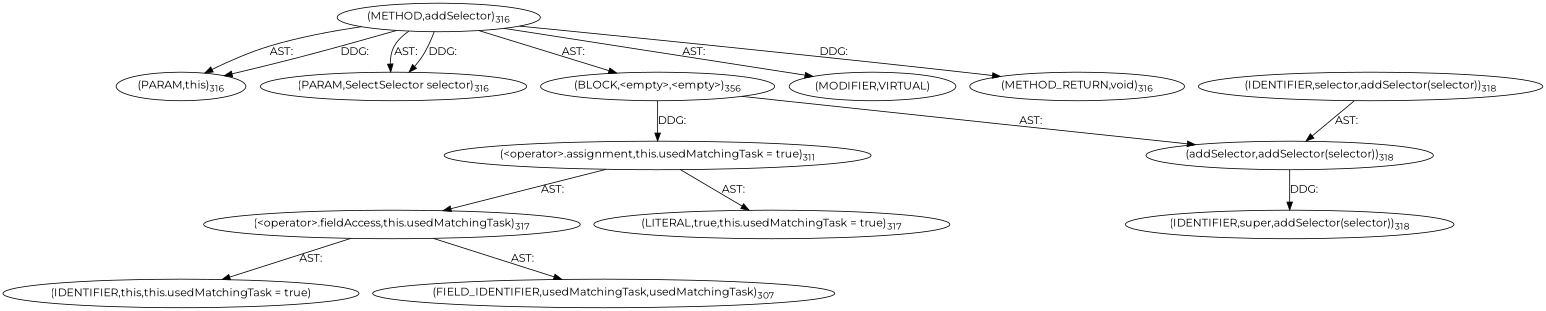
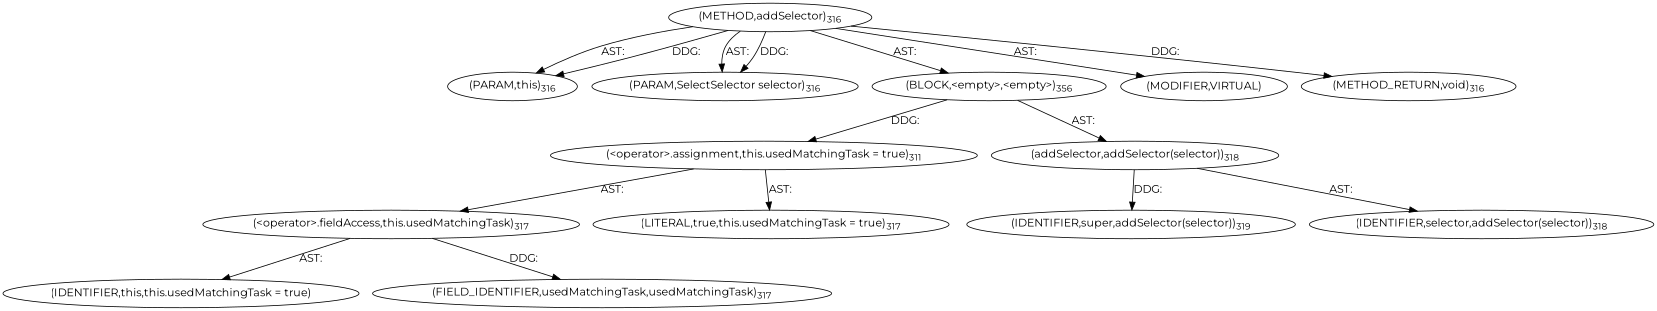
(1333, 118) -> (1303, 189)
(1402, 223) -> (1244, 223)
(524, 259) -> (525, 259)
(766, 292) -> (765, 292)
